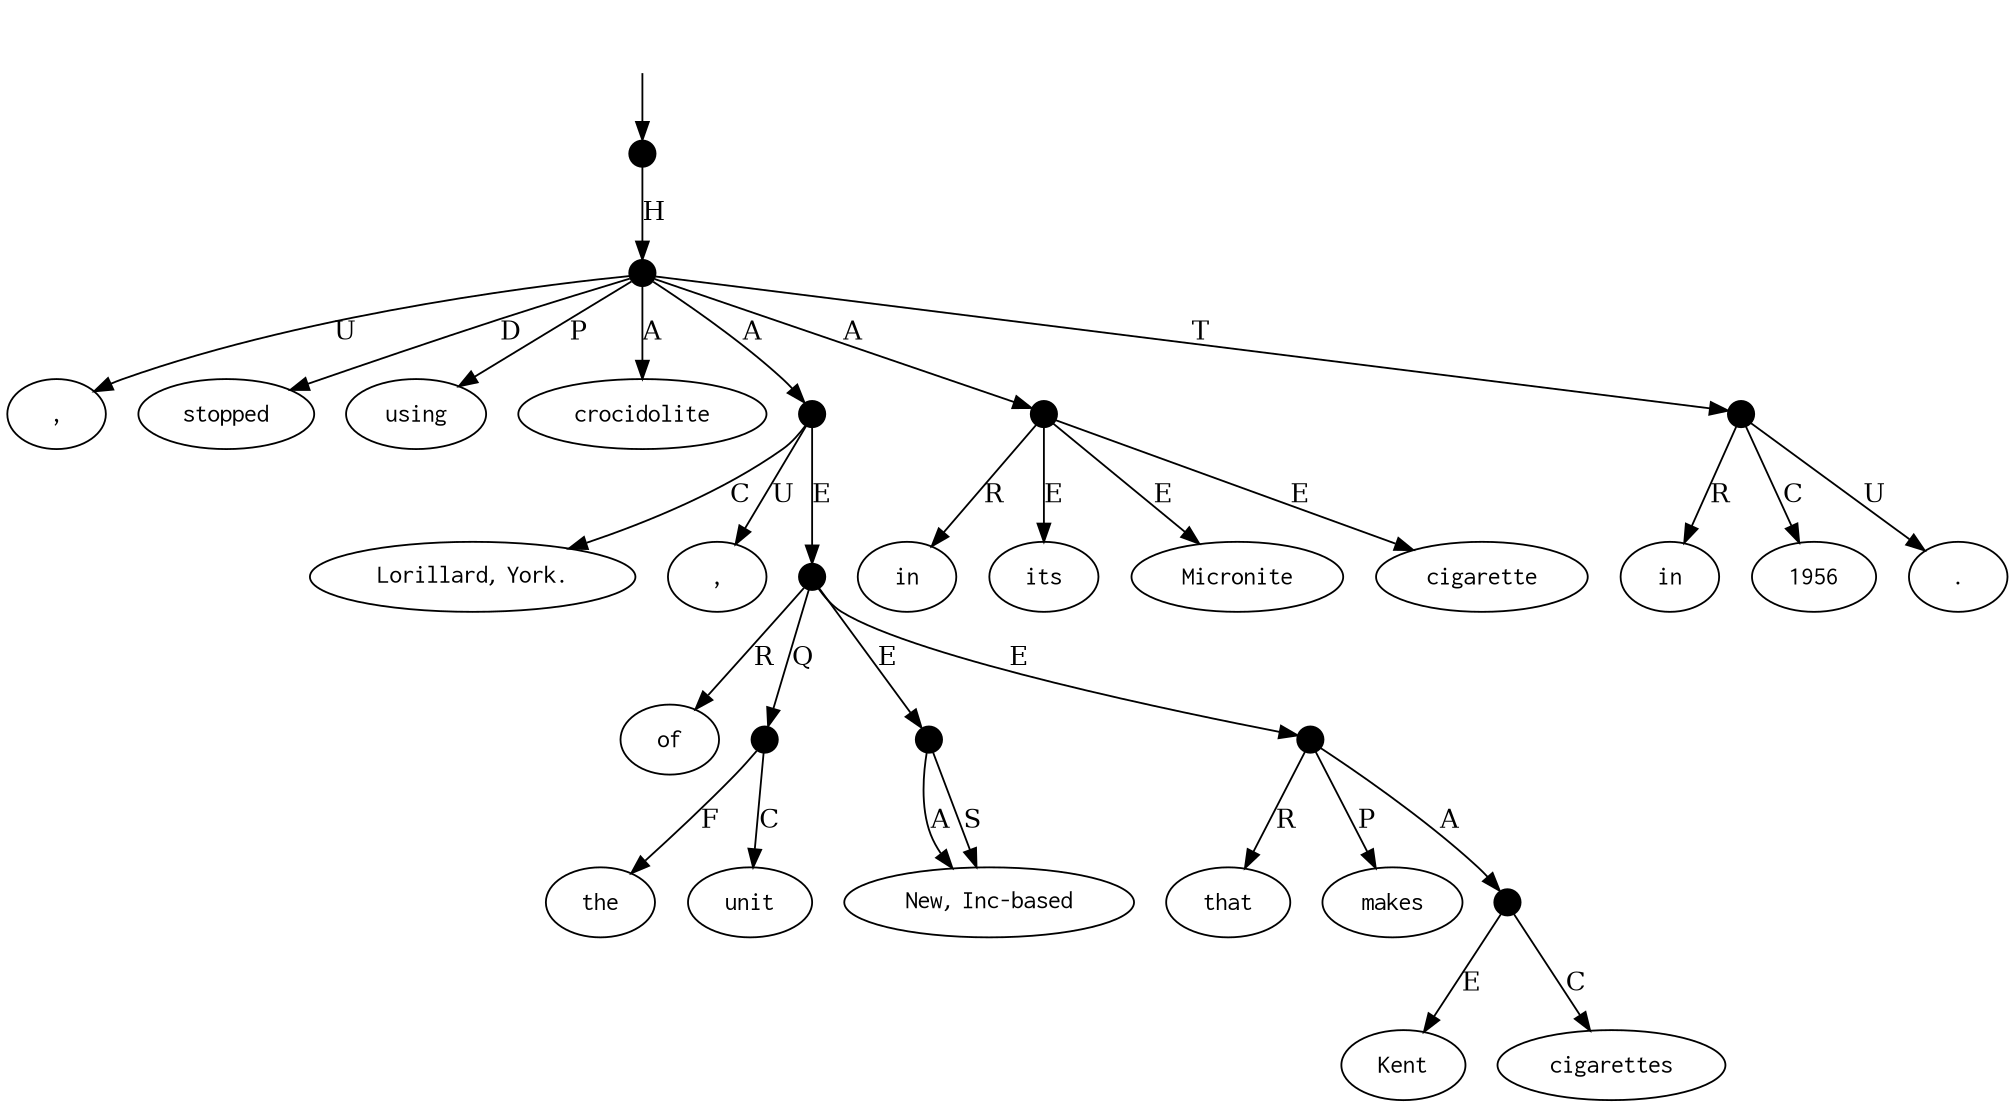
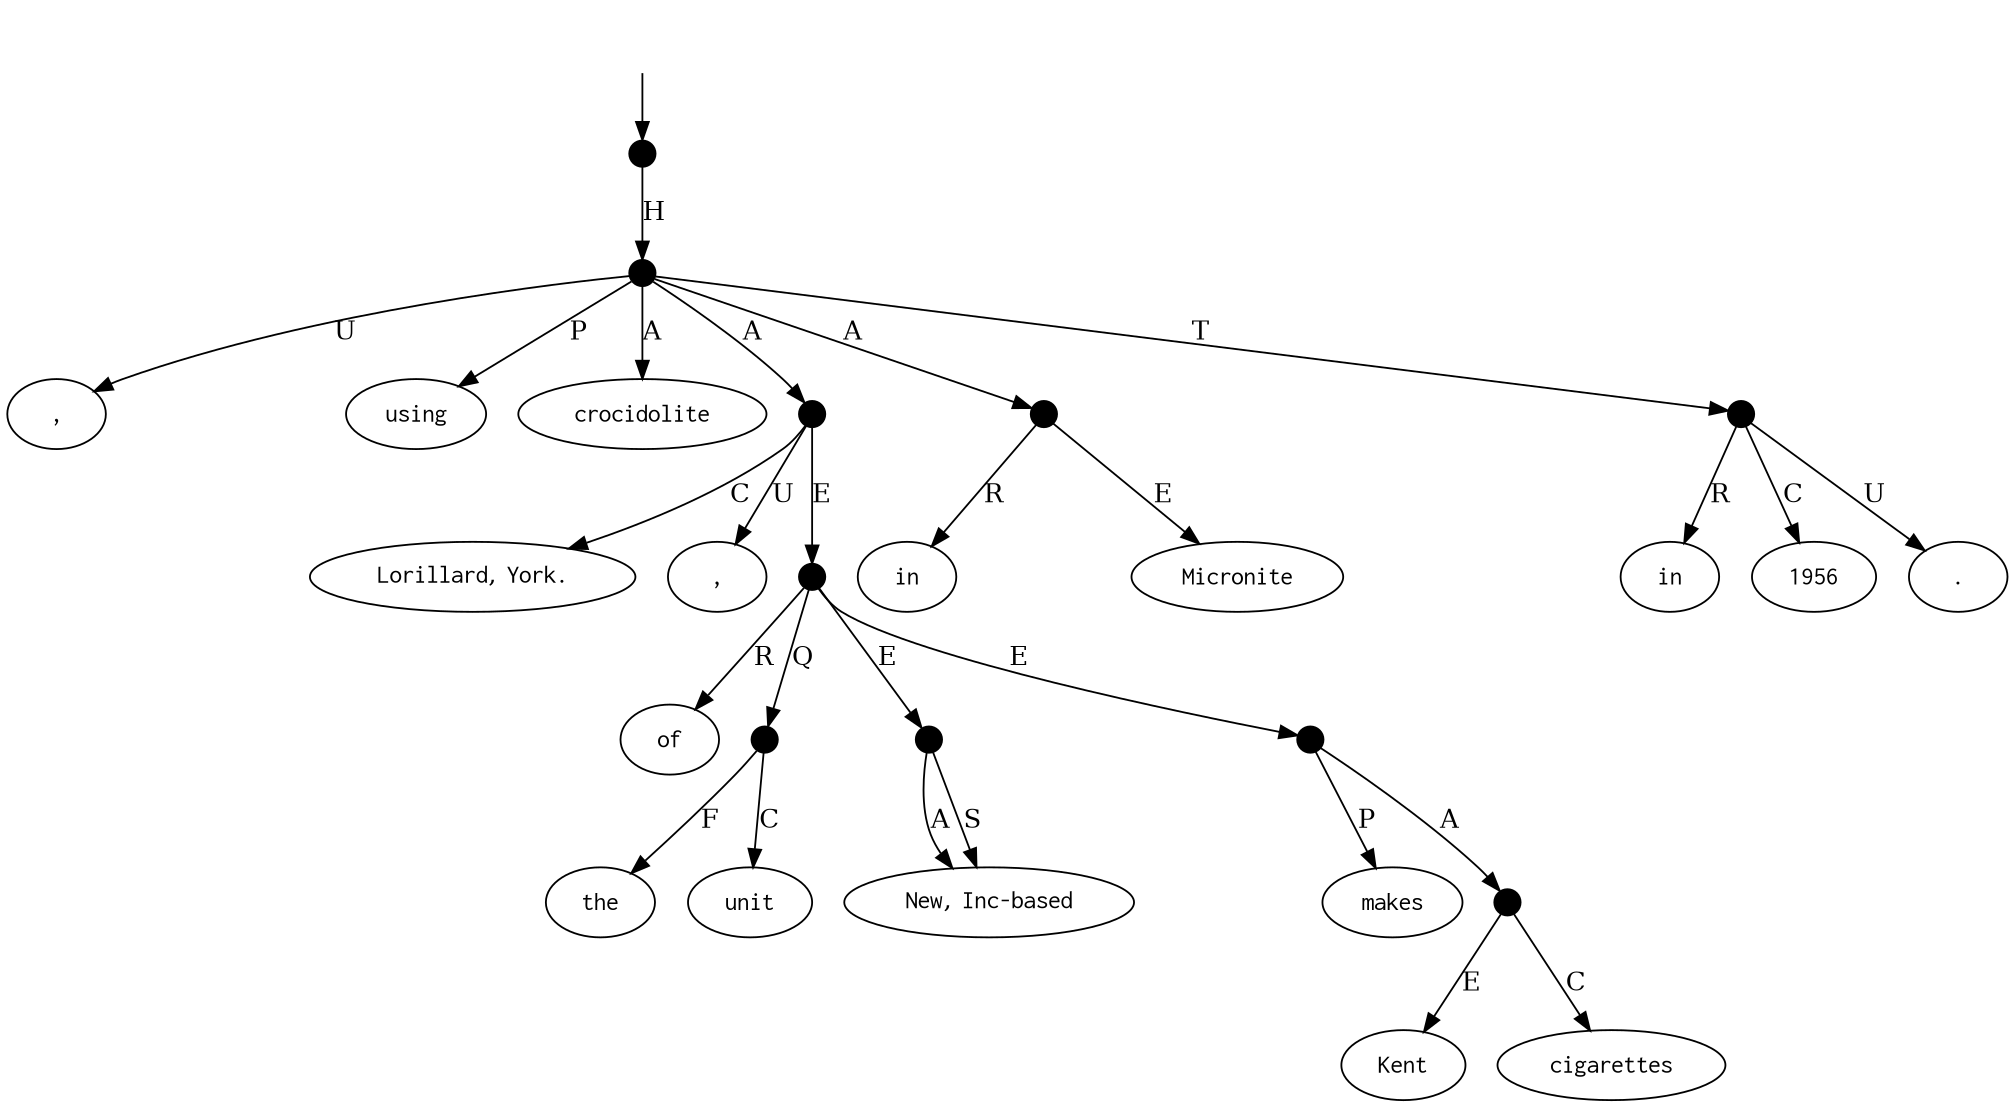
(226, 414) -> none
(1044, 577) -> none
(1482, 577) -> none
(1228, 902) -> none
